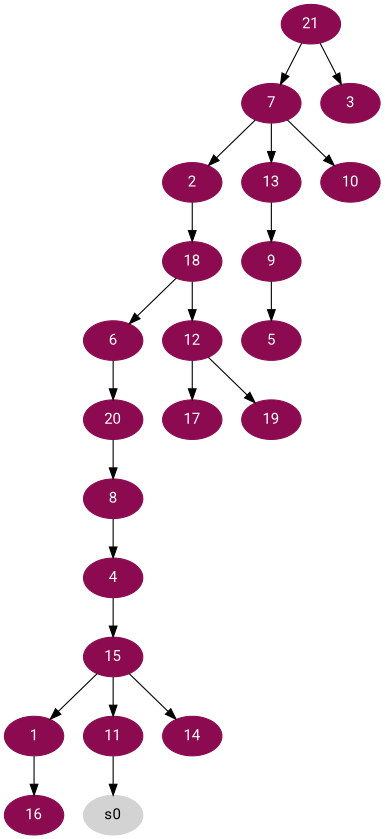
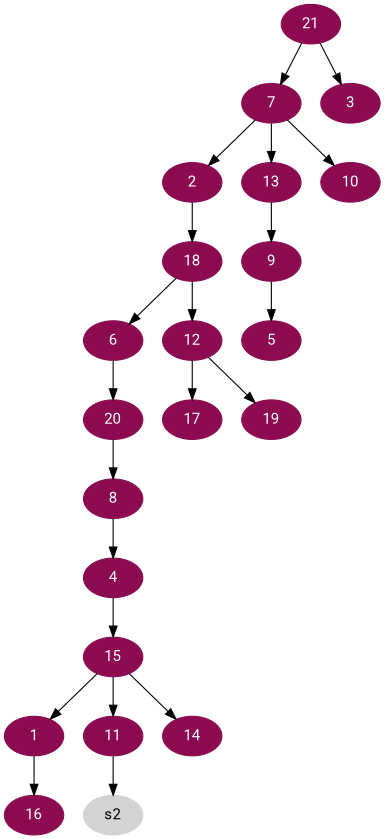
(113, 815) -> (113, 815)
